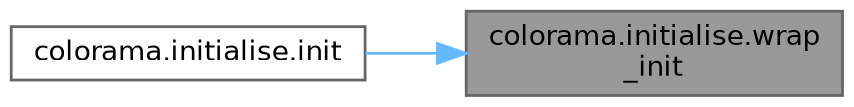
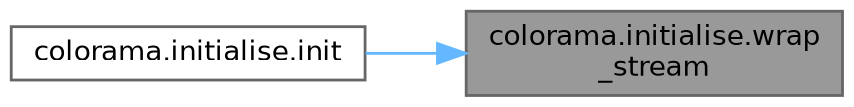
(654, 53) -> (654, 53)
